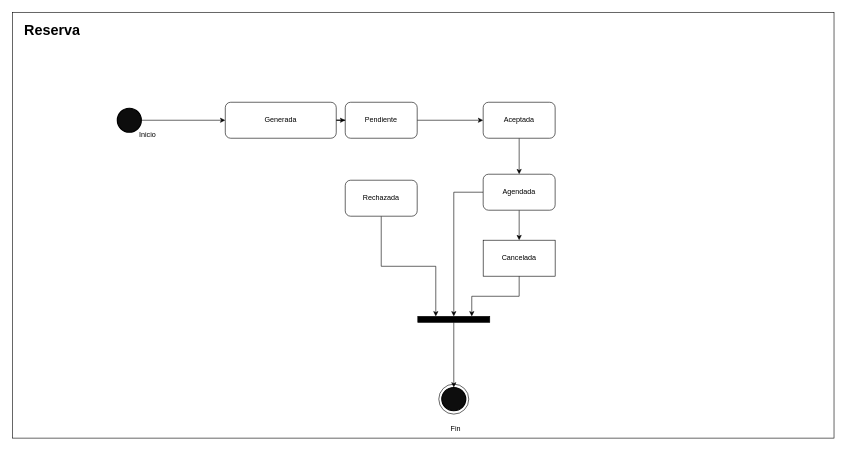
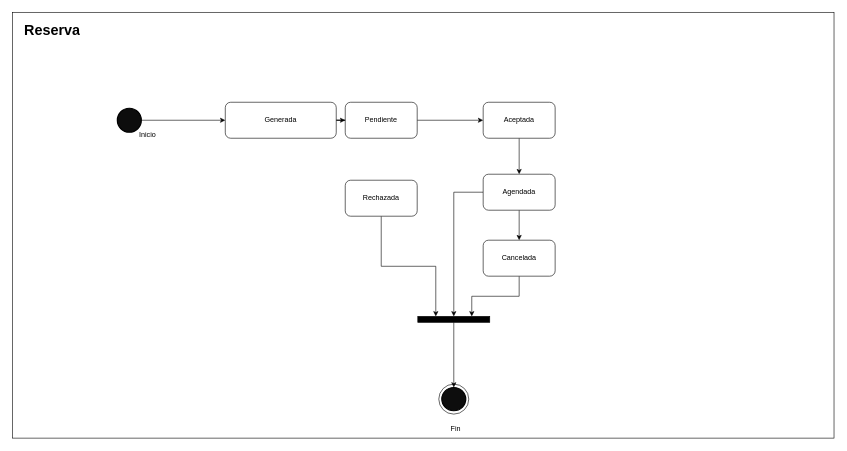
(519, 258) -> (519, 258)
